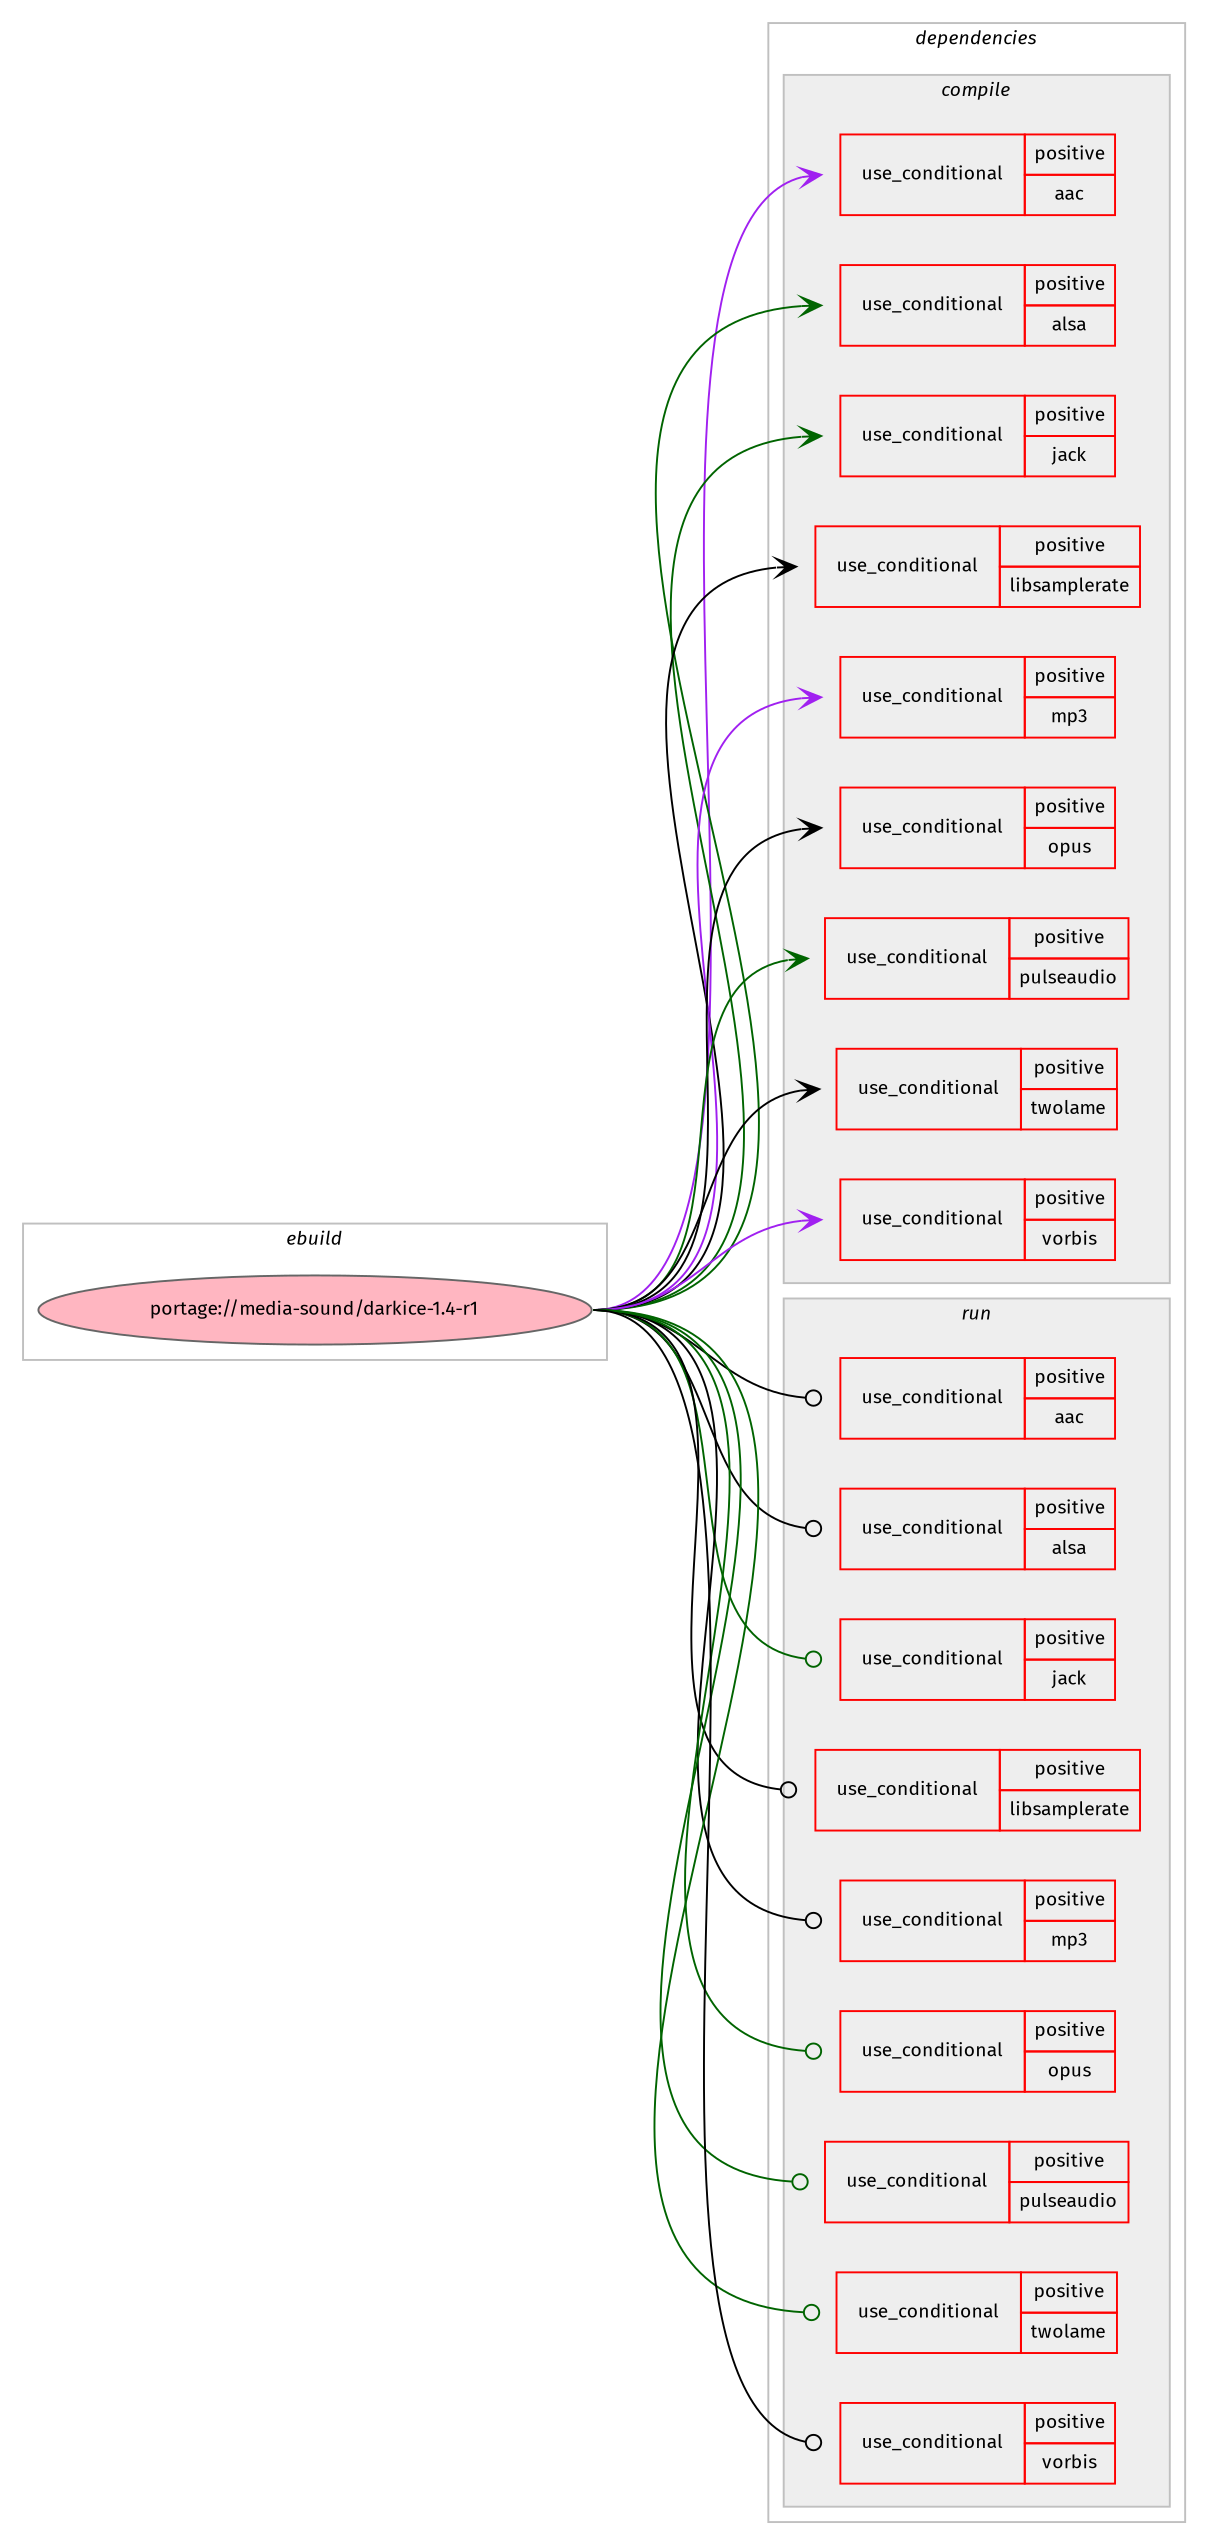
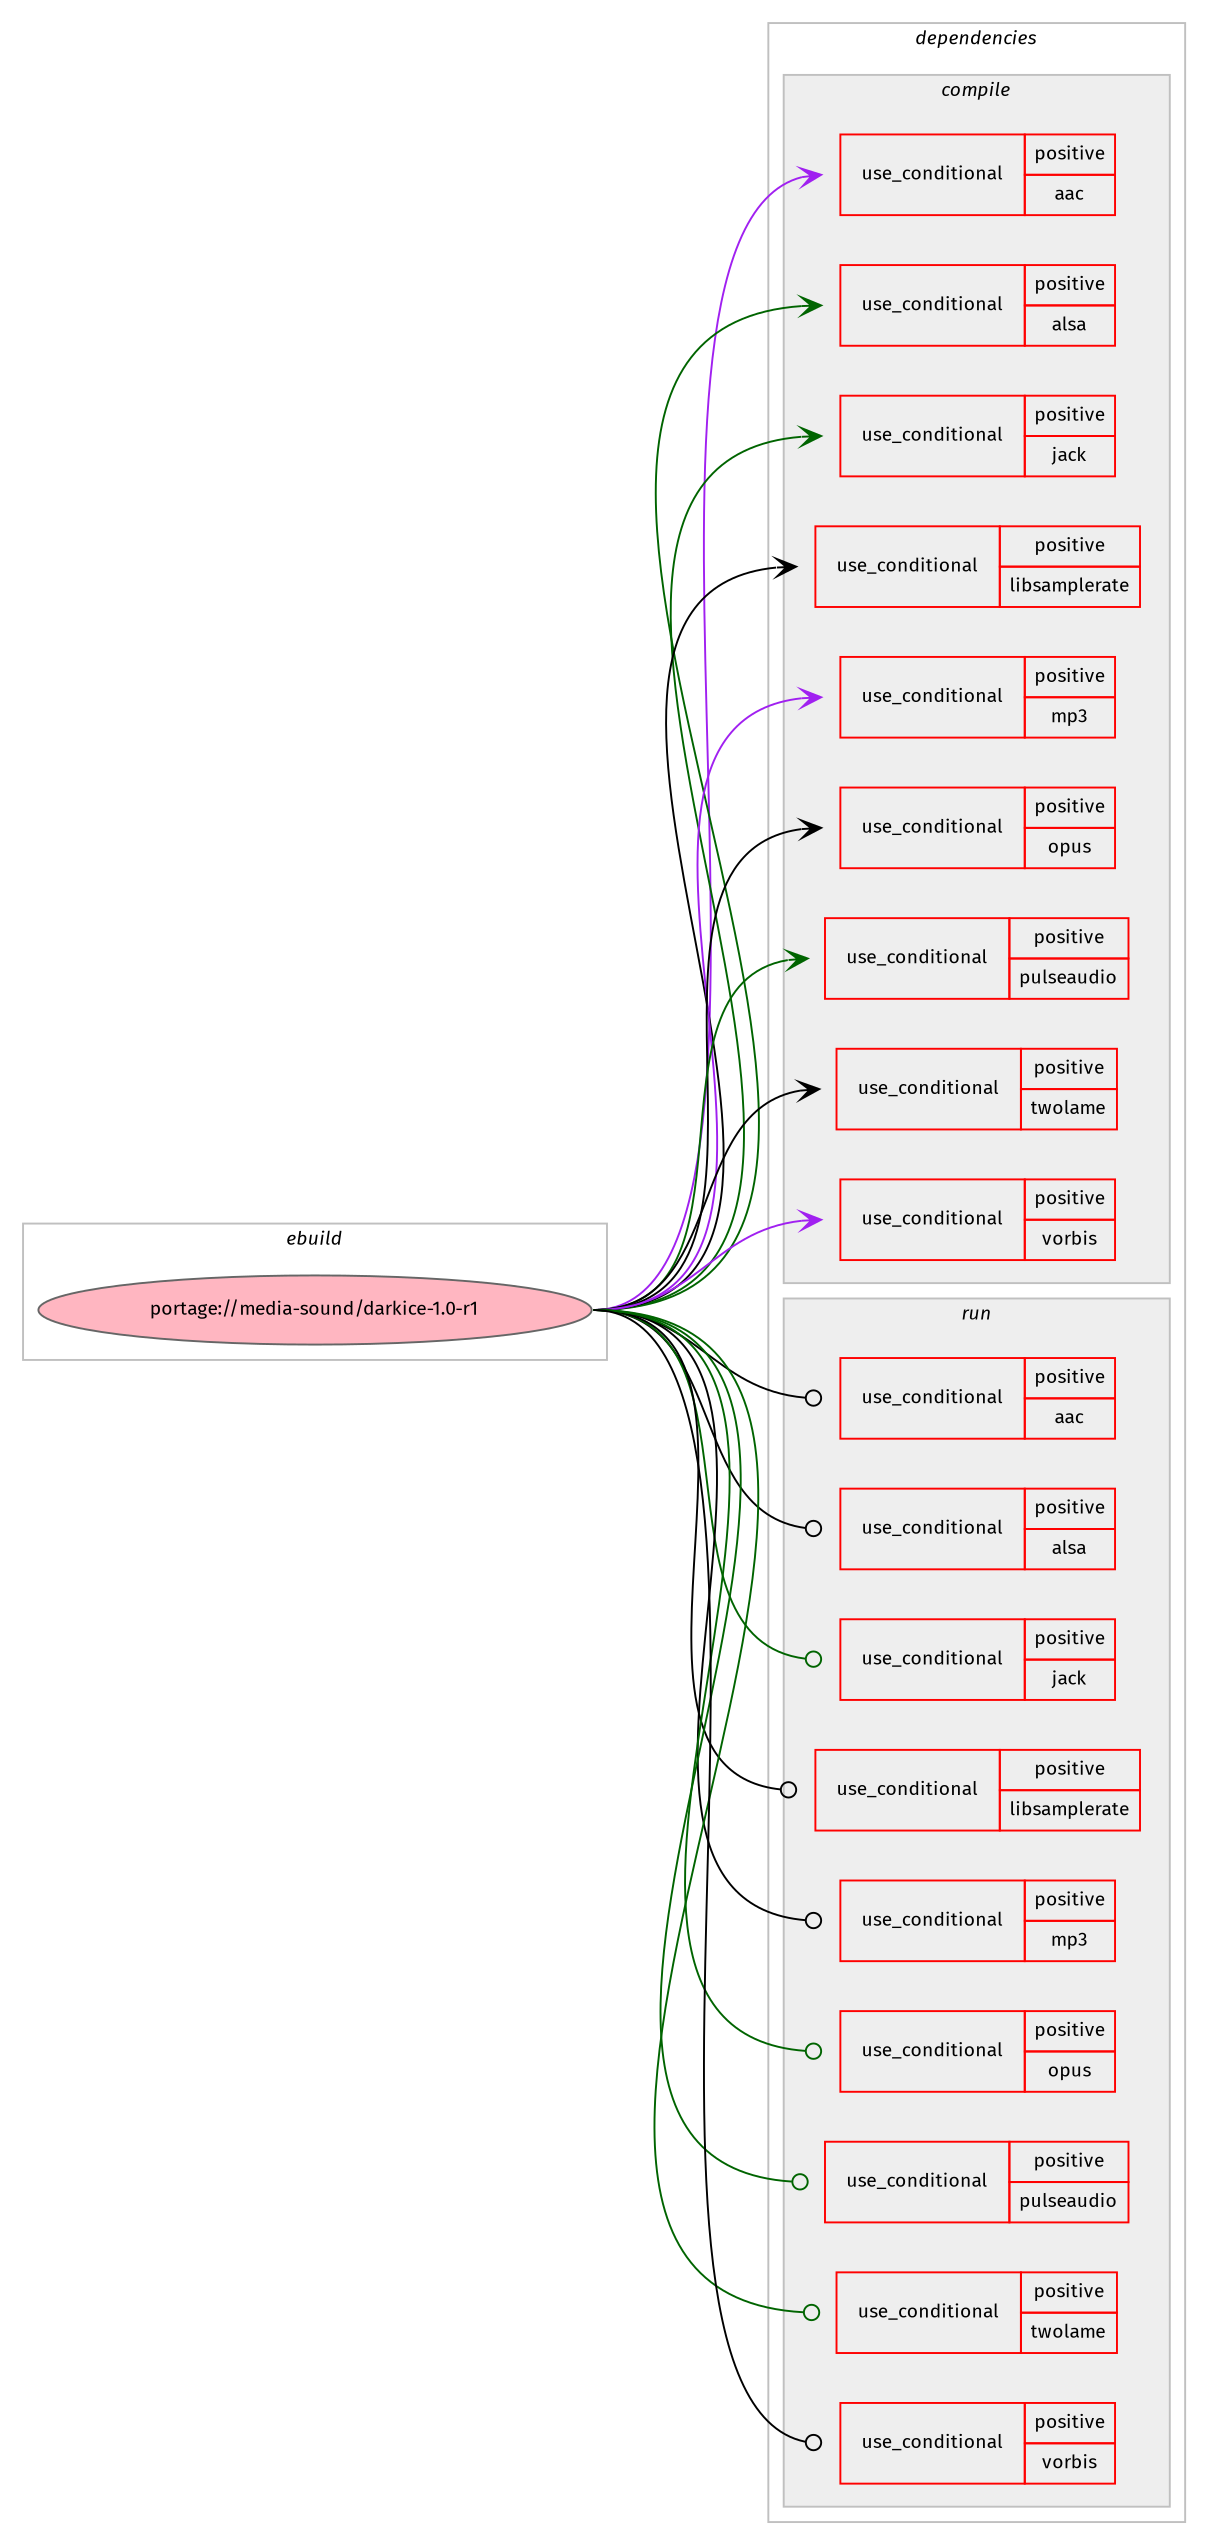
(315, 1310) -> (315, 1310)
